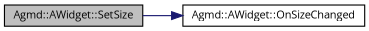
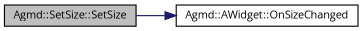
(74, 16) -> (70, 16)
